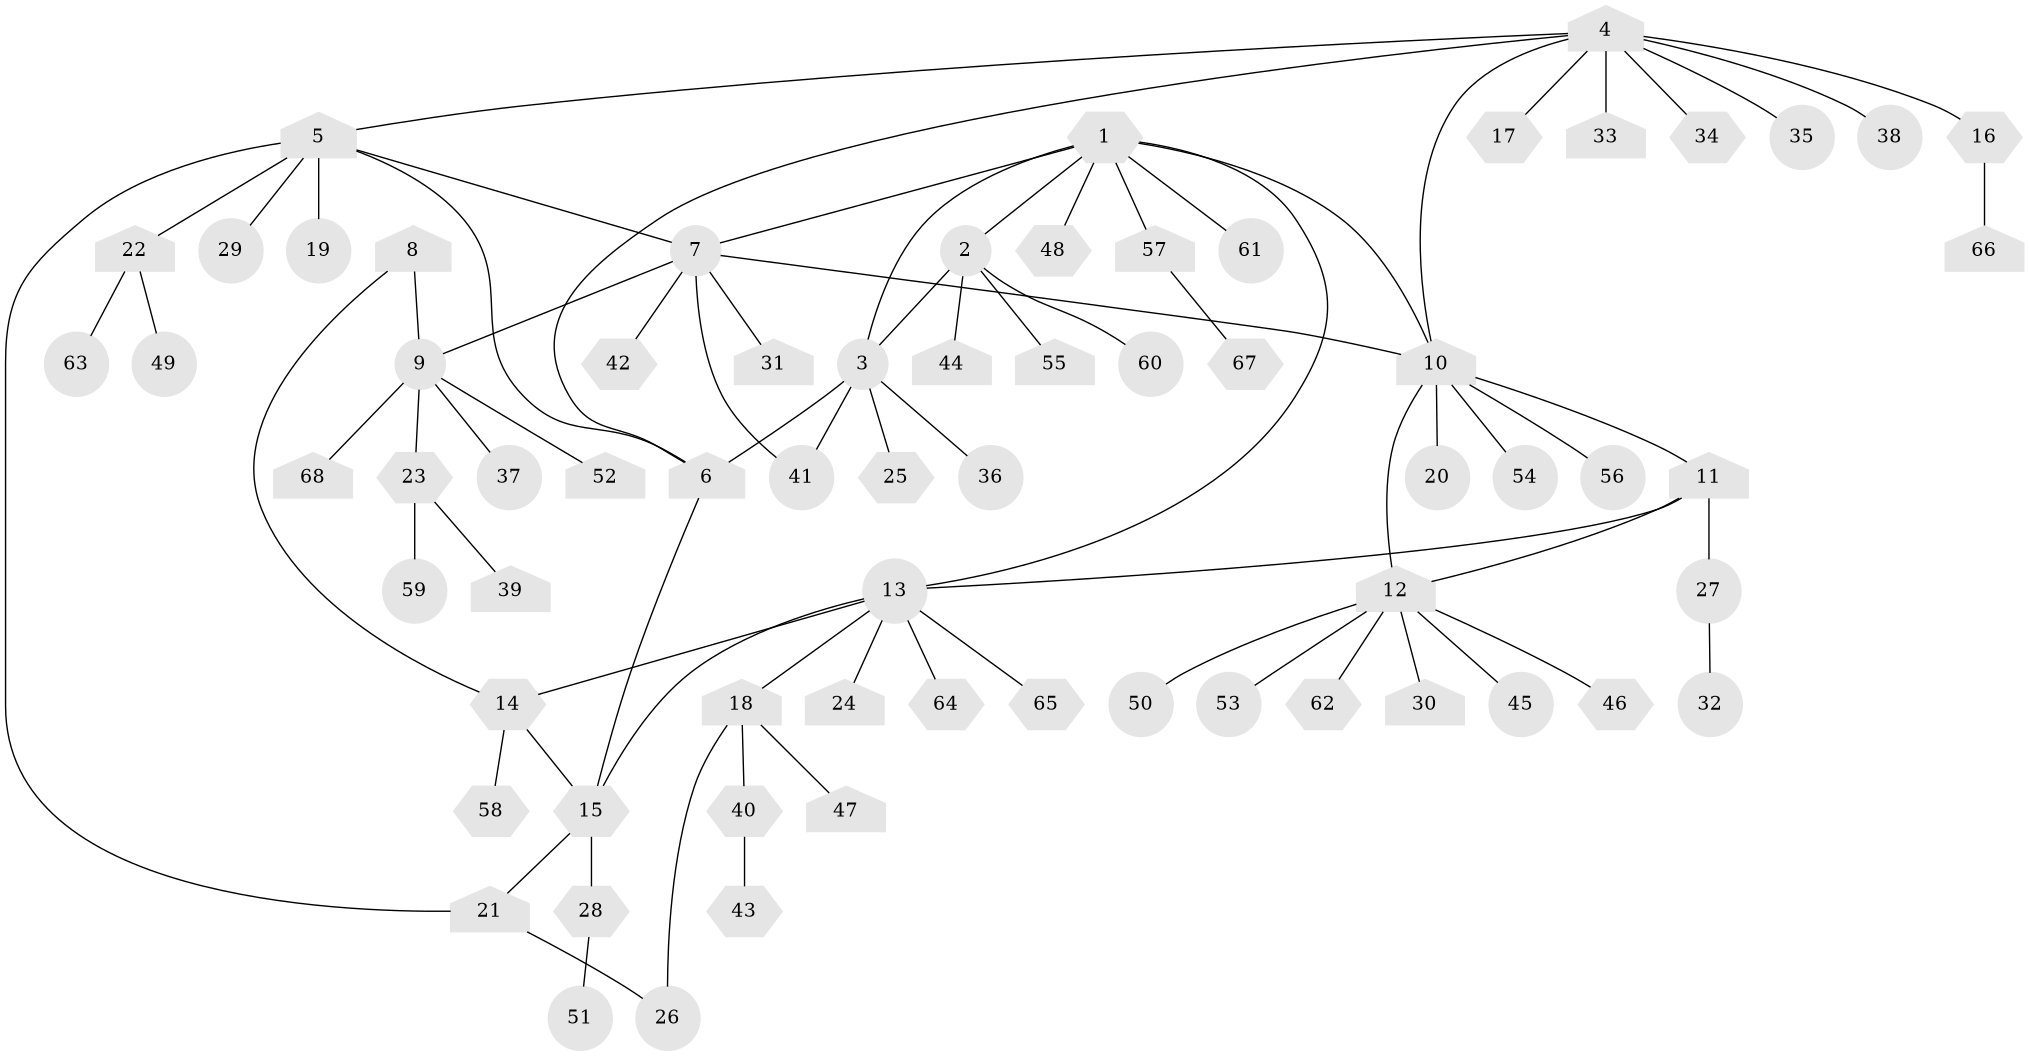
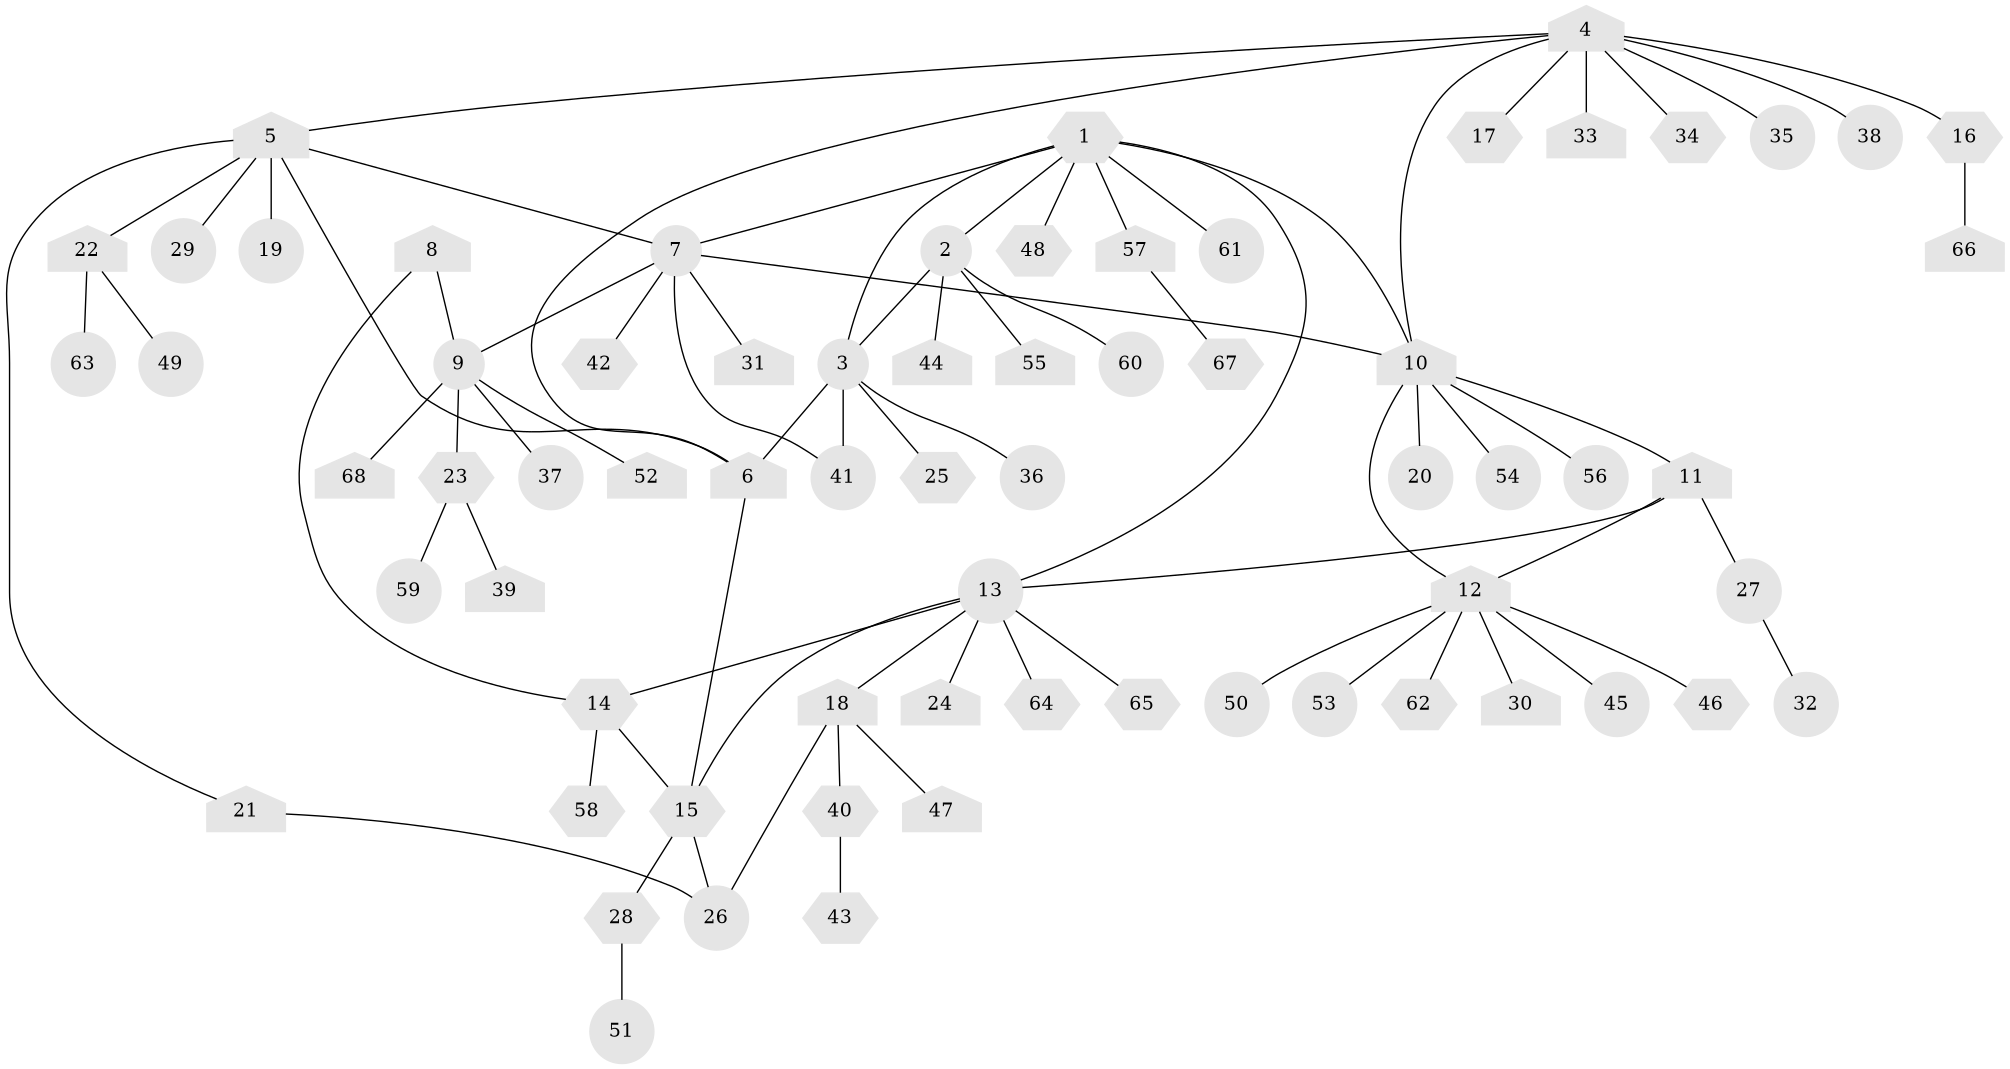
(539, 863) -> (701, 862)
